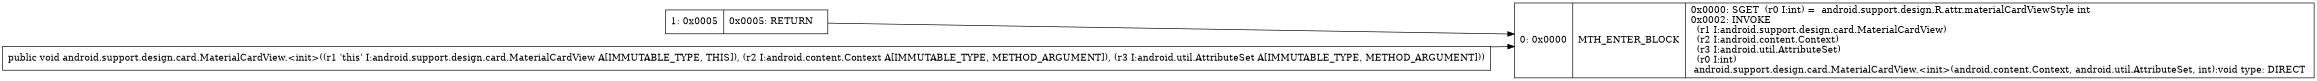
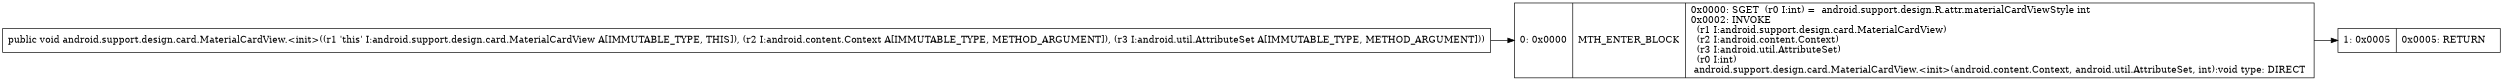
(1168, 29) -> (2323, 40)
